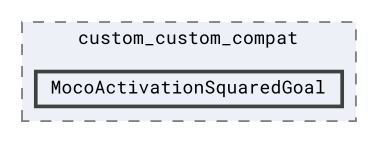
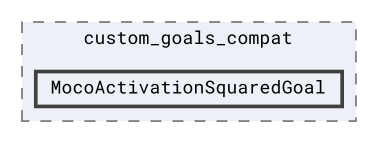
(189, 39) -> (189, 39)
